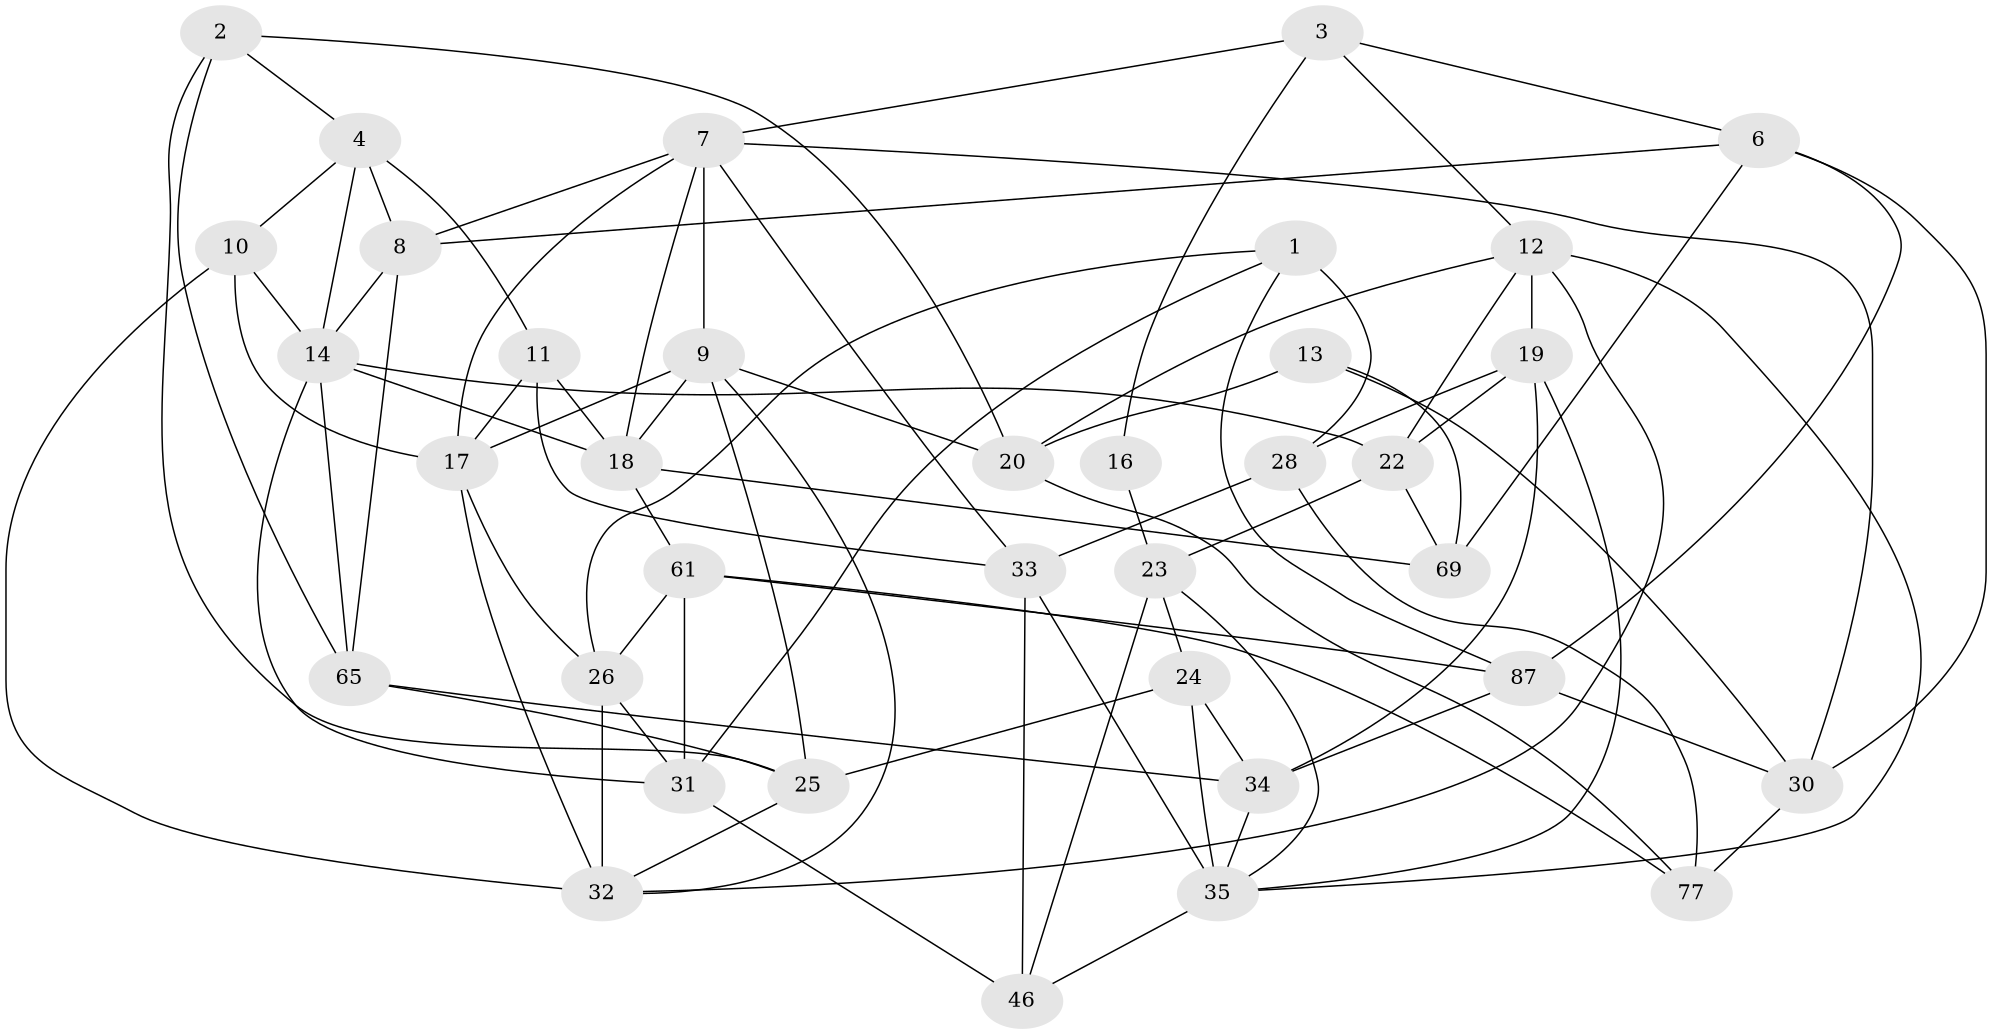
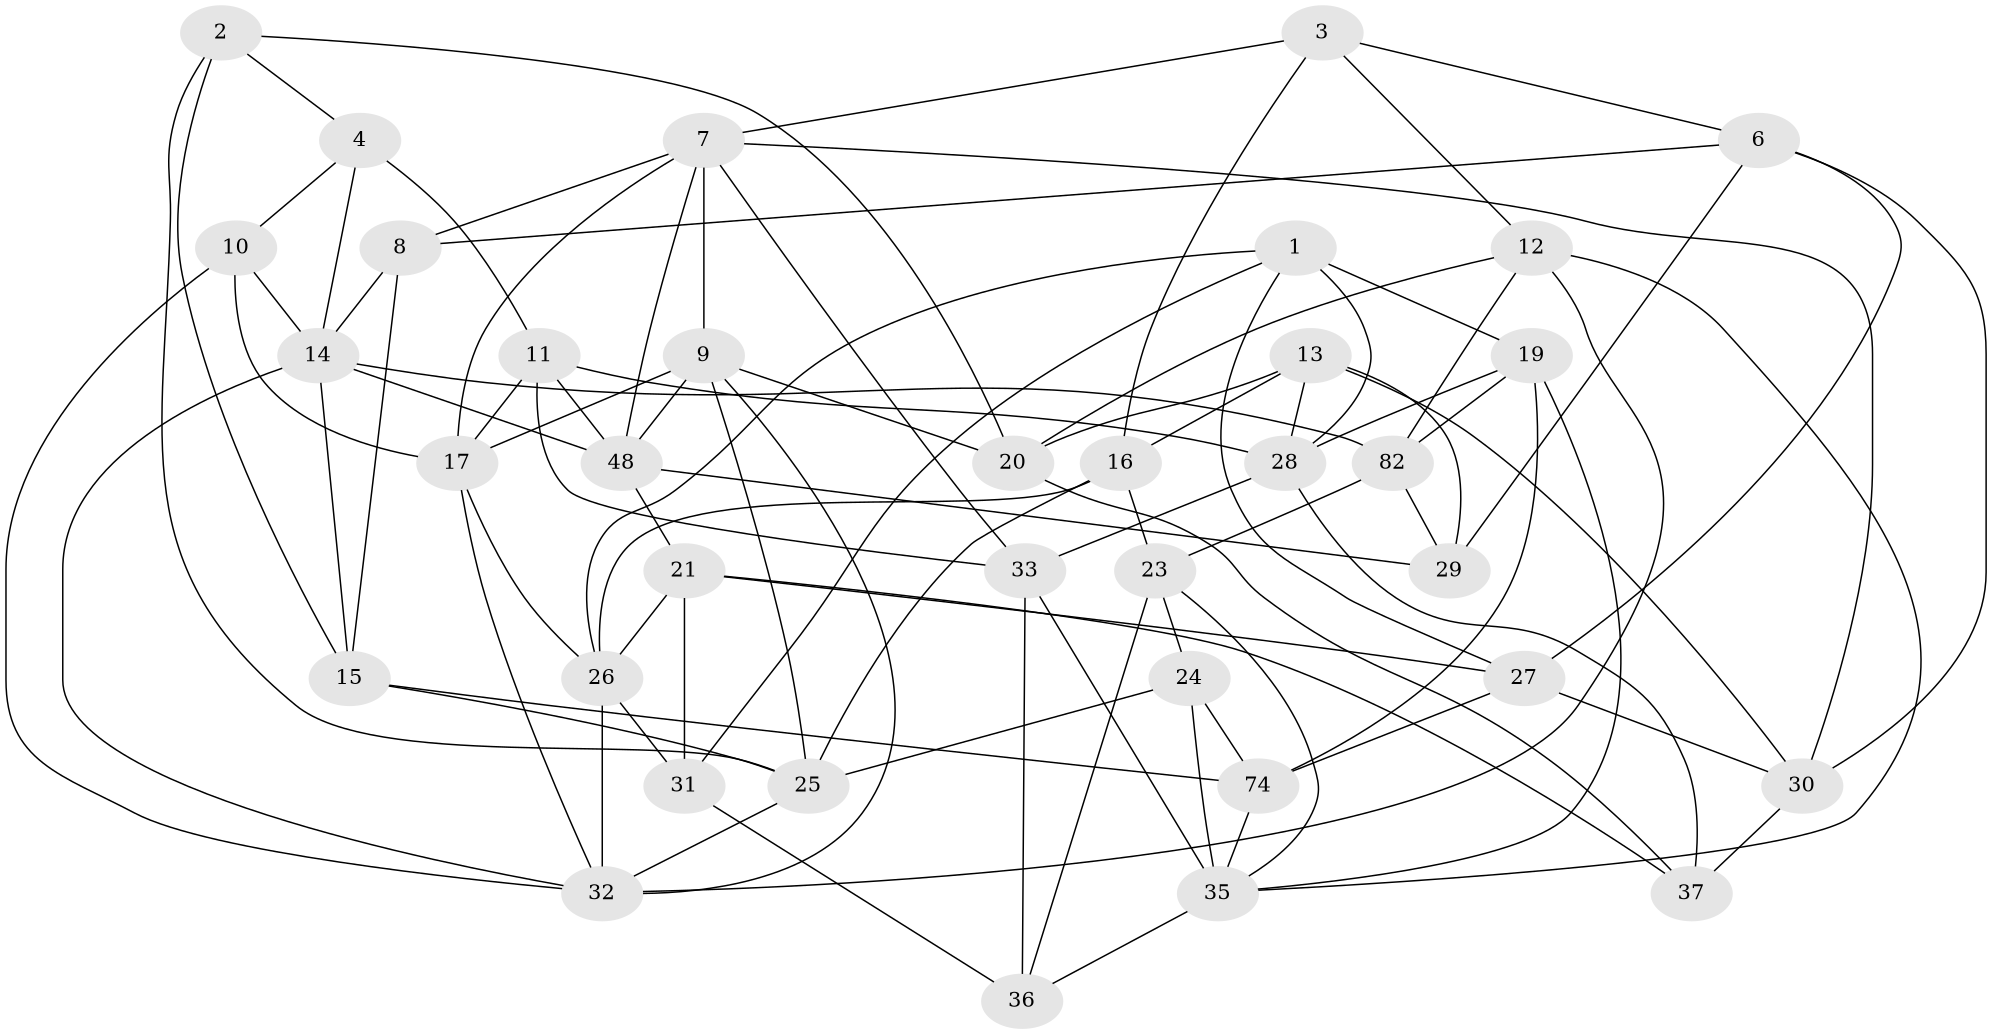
(380, 194) -> none
(1532, 302) -> (1414, 302)
none -> (912, 409)
none -> (1298, 409)
none -> (1203, 416)
(622, 463) -> (622, 463)
(1393, 463) -> (1393, 463)
none -> (801, 504)
(684, 571) -> (684, 571)
(1450, 571) -> (1450, 571)
none -> (933, 584)
(275, 670) -> (98, 734)
(350, 678) -> (350, 678)
(1524, 678) -> (1524, 678)
(1258, 786) -> (1258, 786)
(1692, 894) -> (1692, 894)
(1022, 1001) -> (1022, 1001)
